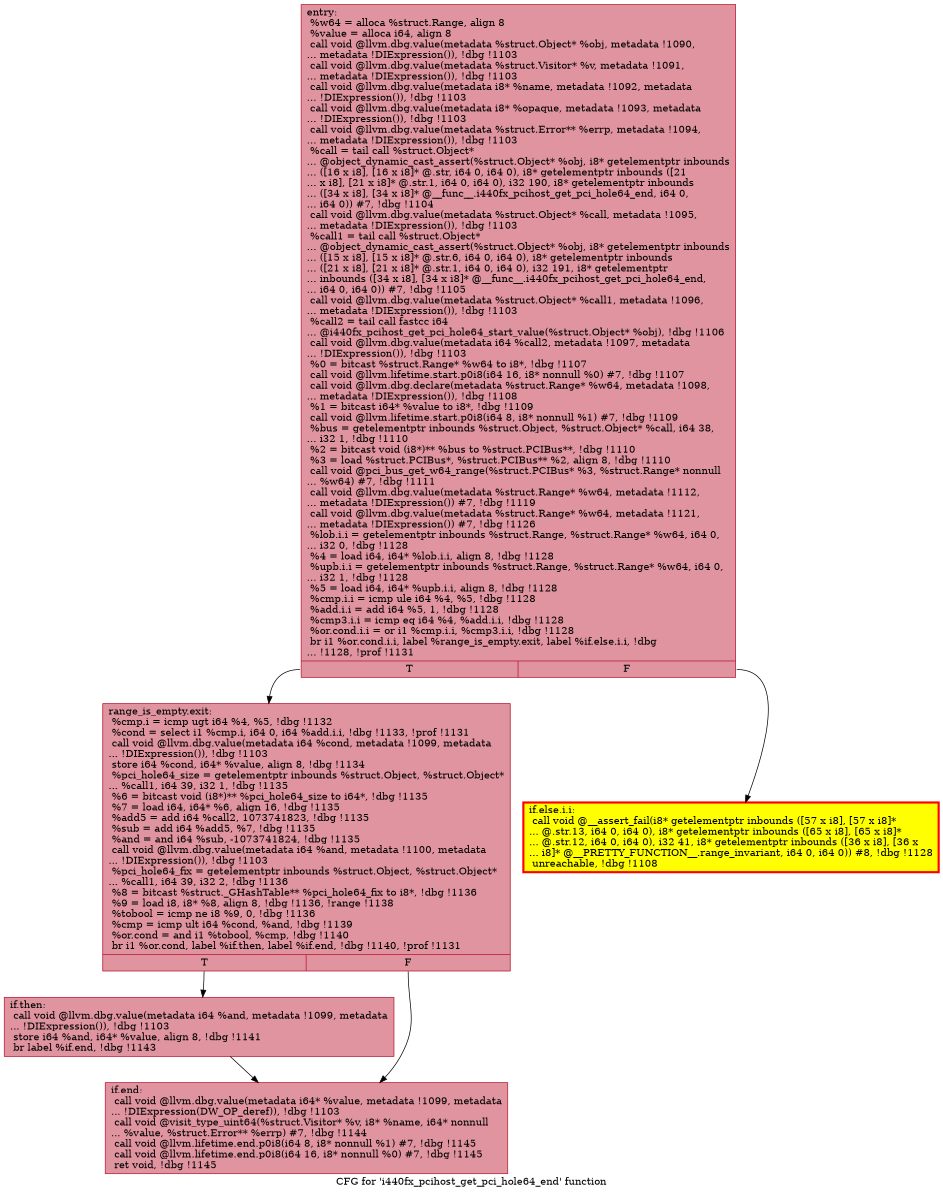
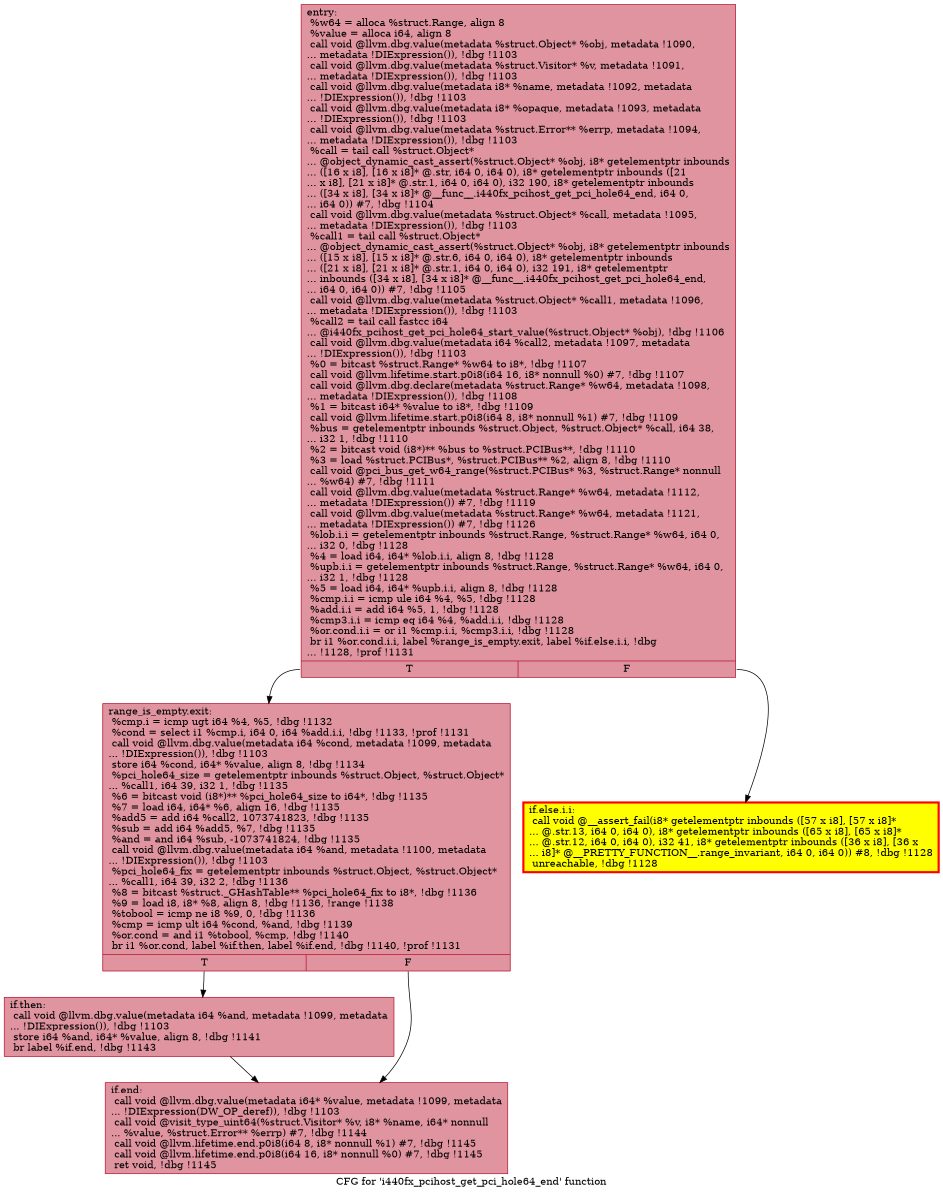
(593, 864) -> (593, 864)
